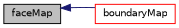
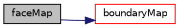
(83, 7) -> (73, 20)
